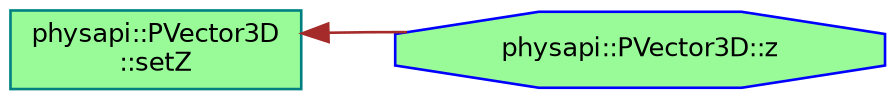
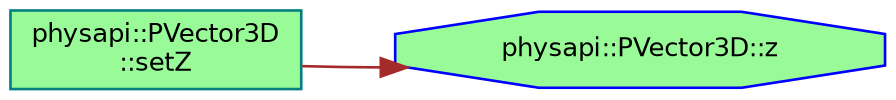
(368, 32) -> (341, 67)
